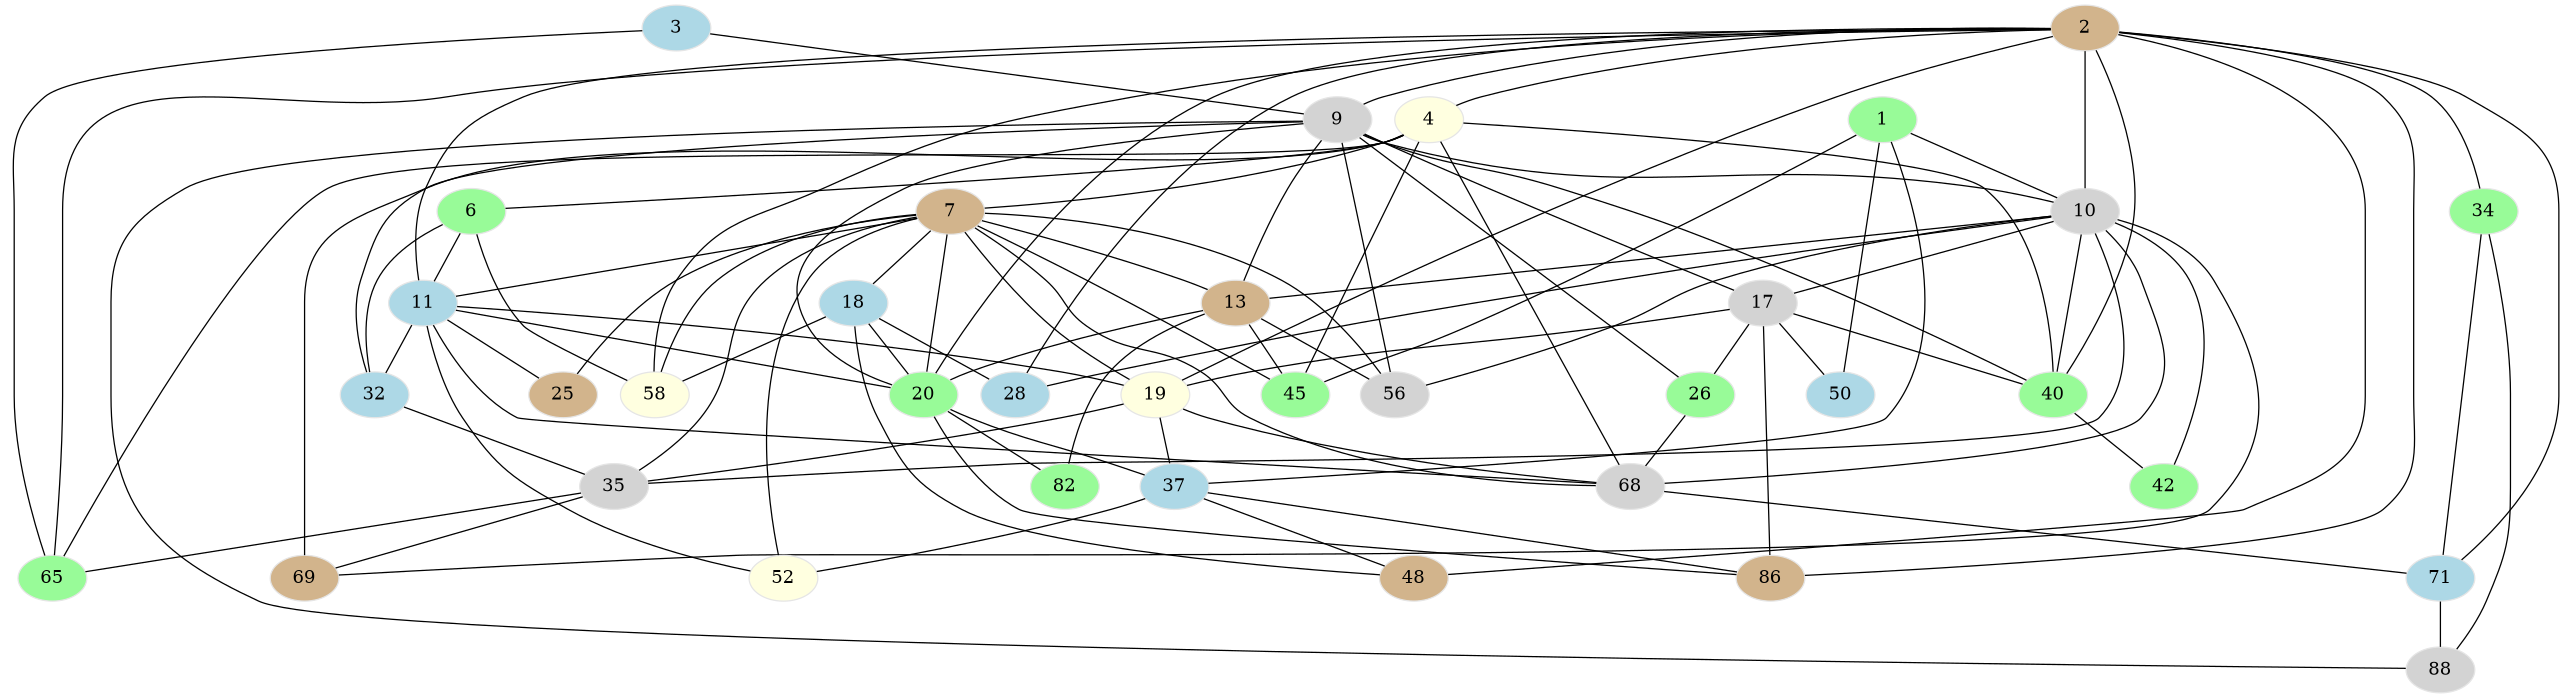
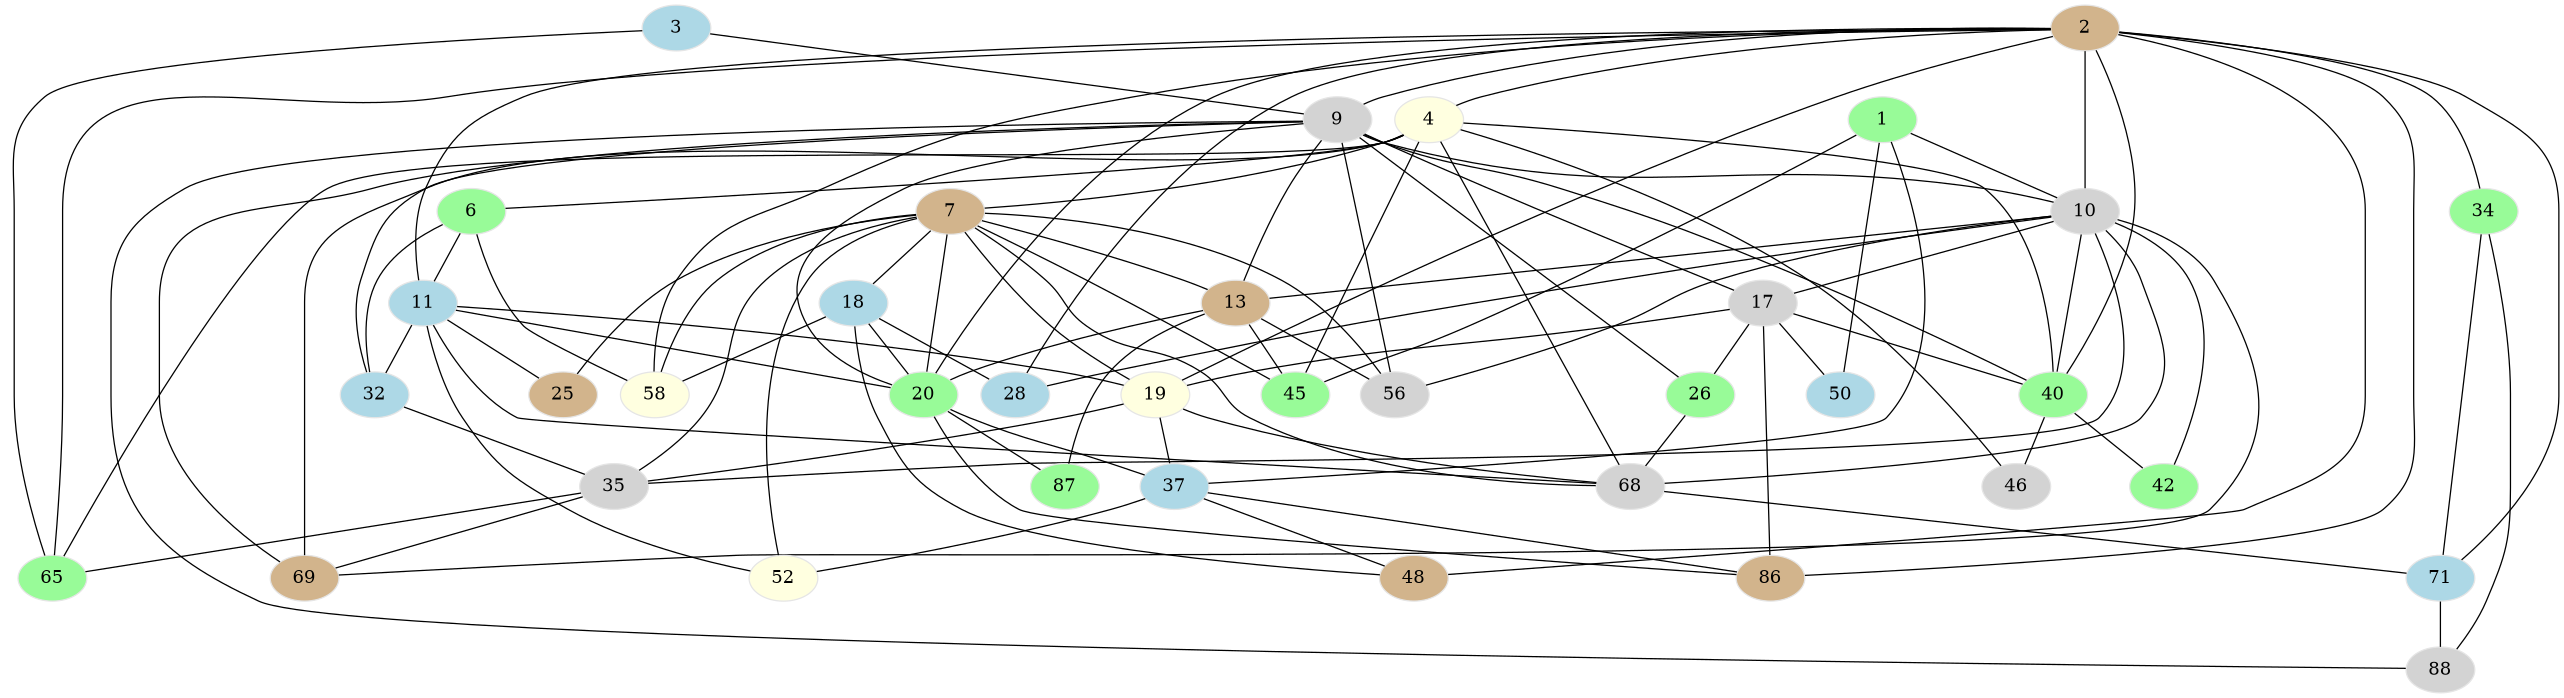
none -> (401, 183)
(675, 259) -> none
(1065, 487) -> (1065, 487)
none -> (2016, 487)
